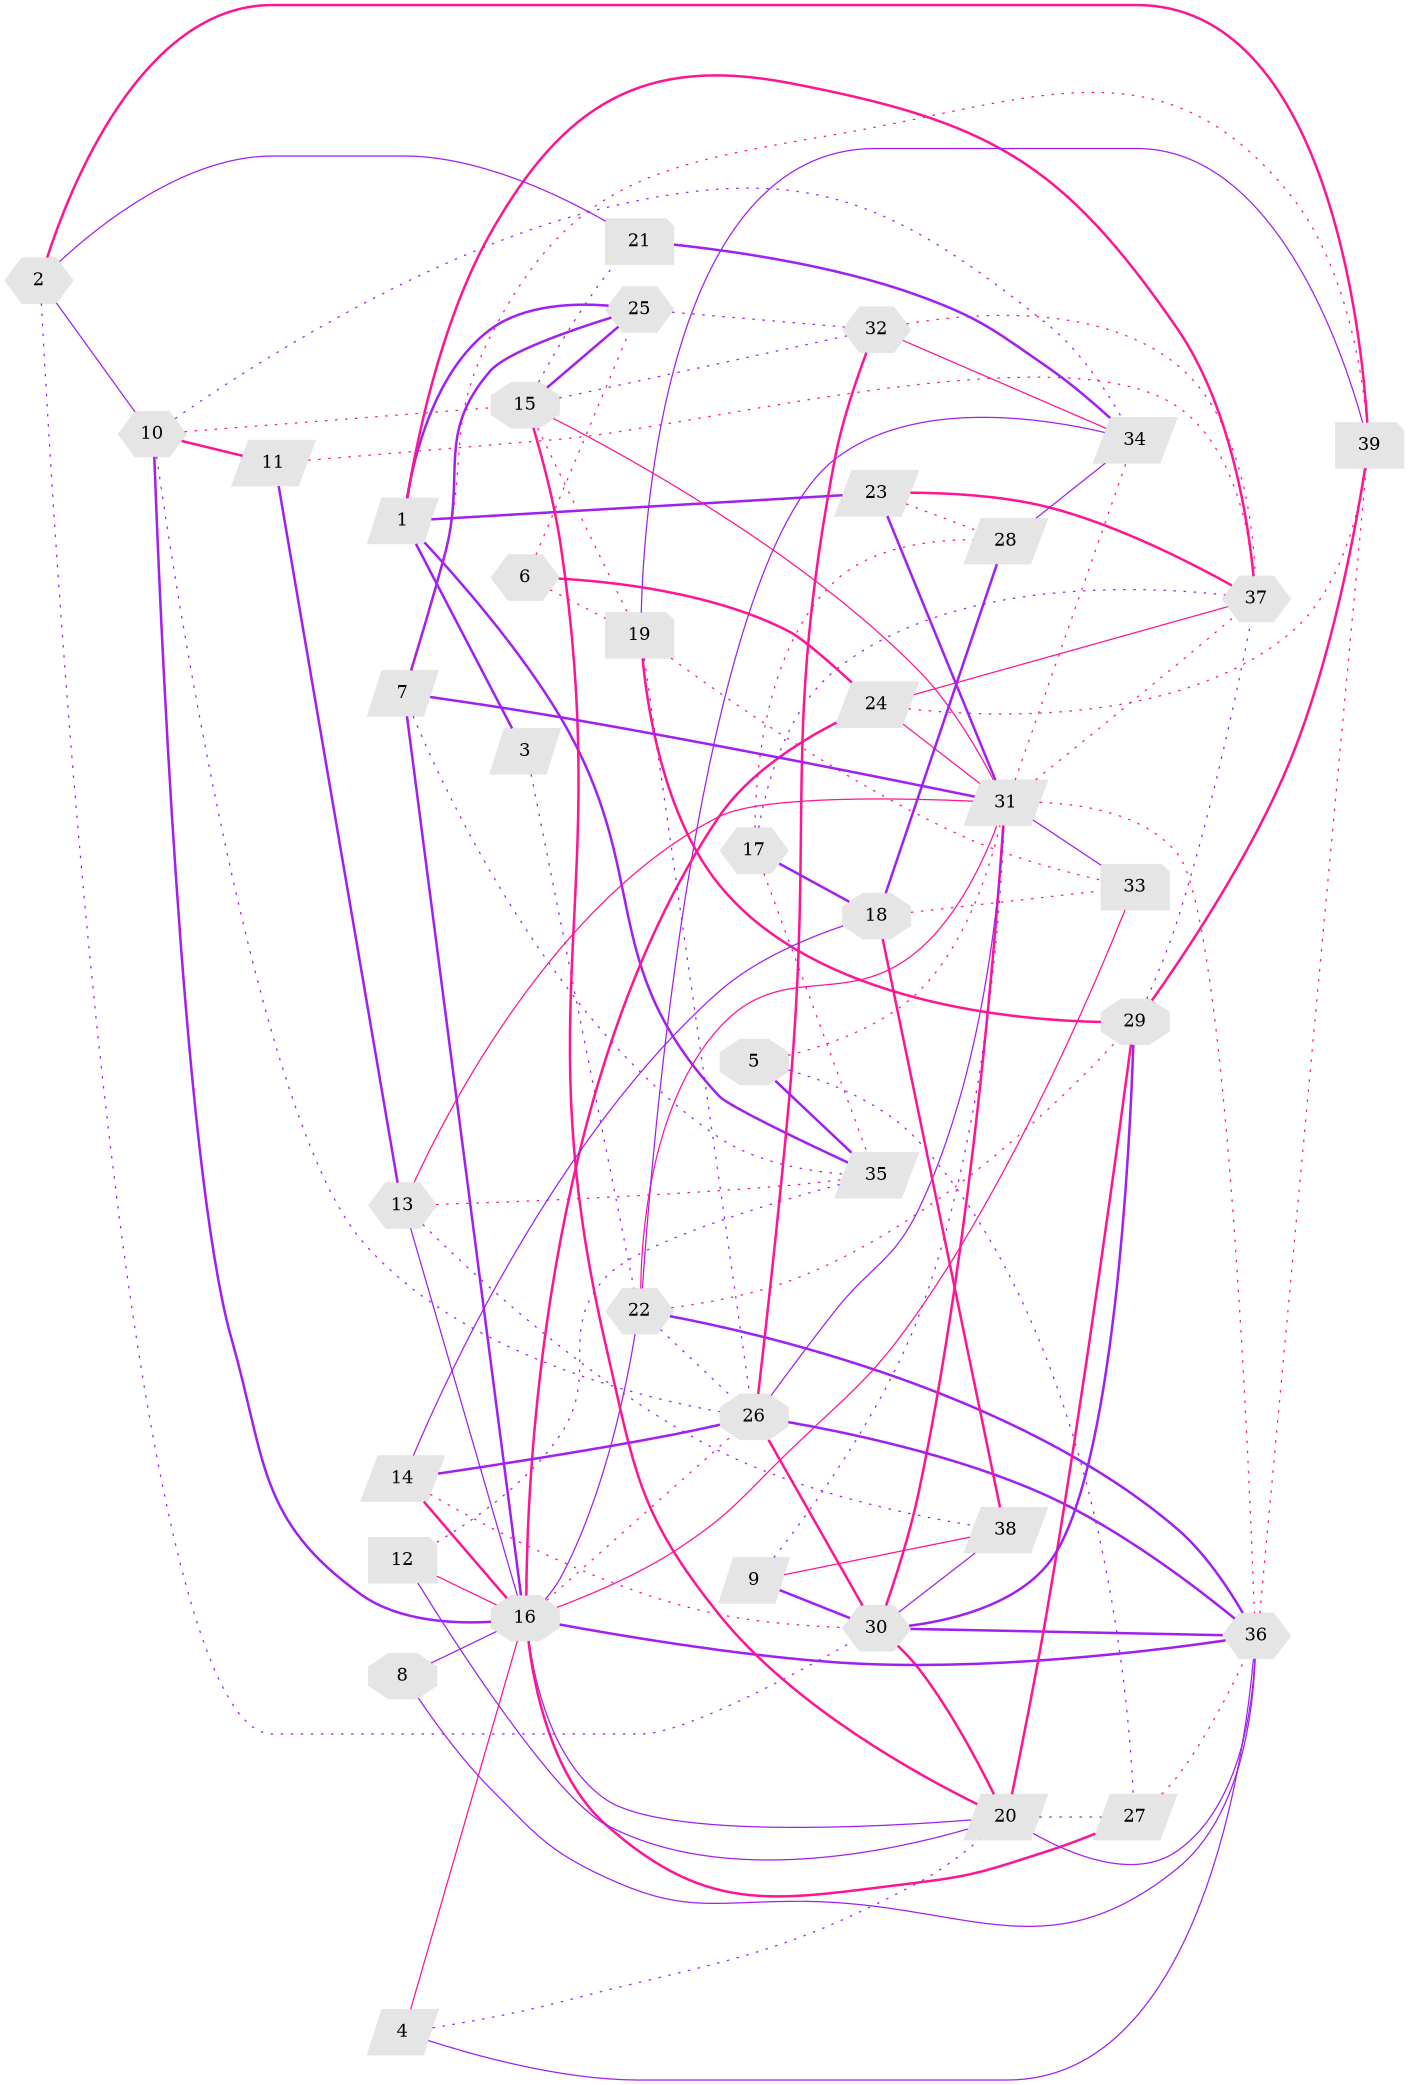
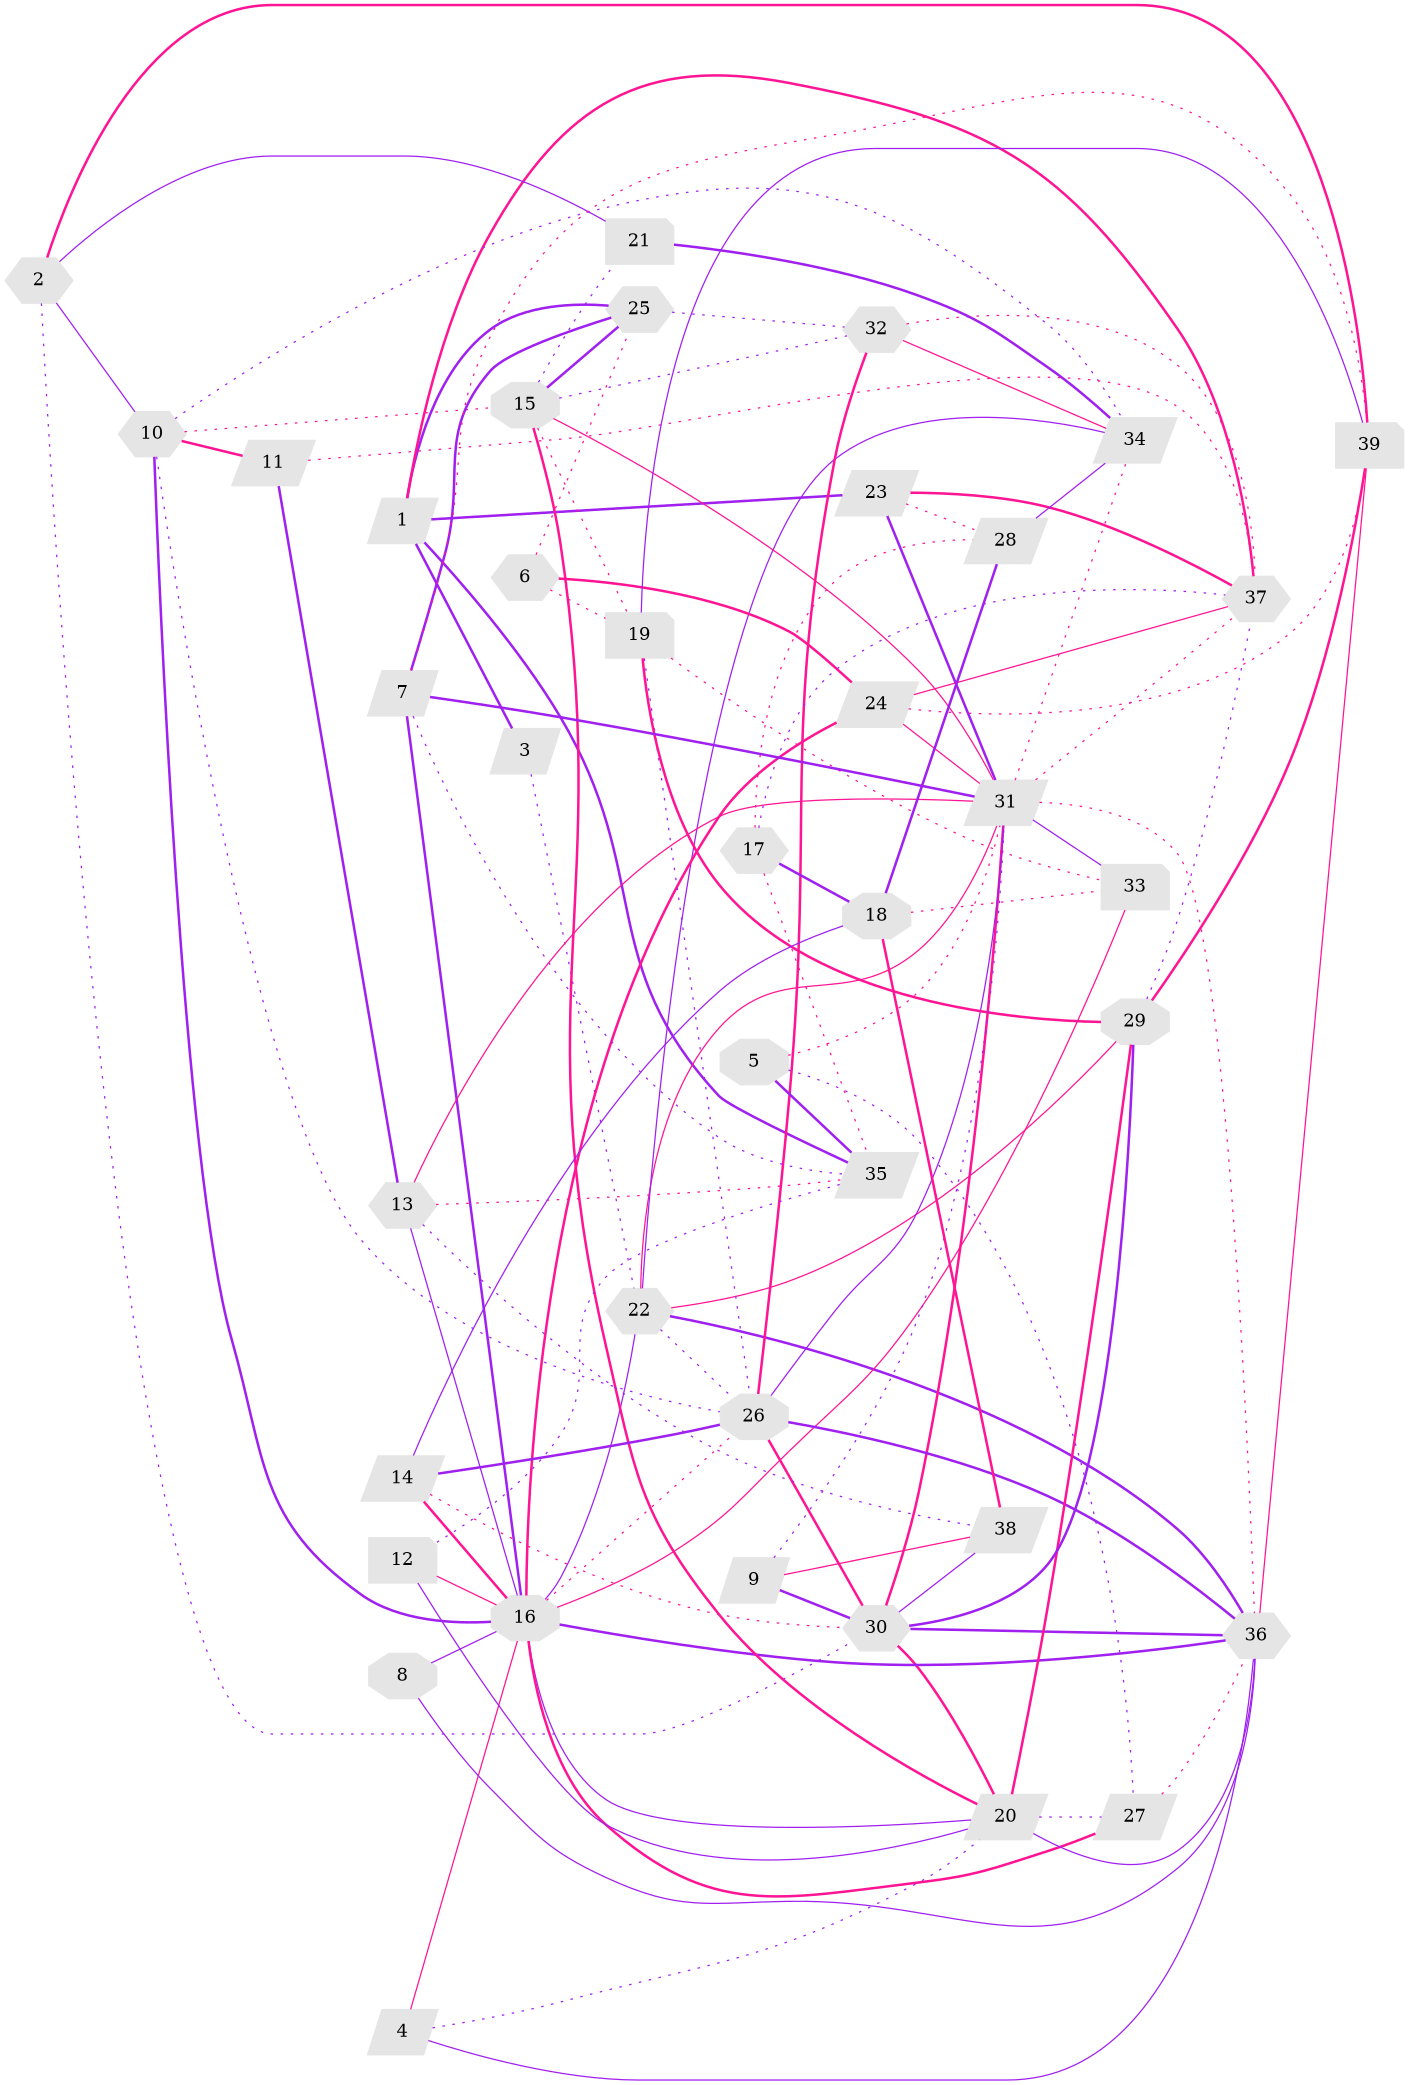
(1313, 1041) -> (1313, 1041)
(894, 1229) -> (894, 1229)
